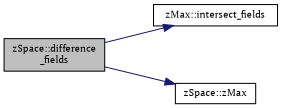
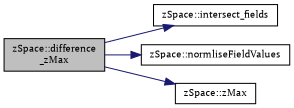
(216, 15) -> (216, 15)
(54, 55) -> (54, 55)
none -> (216, 55)
